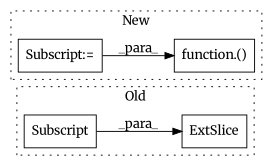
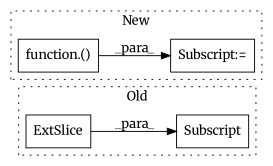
(134, 56) -> (130, 56)
(135, 131) -> (129, 131)
